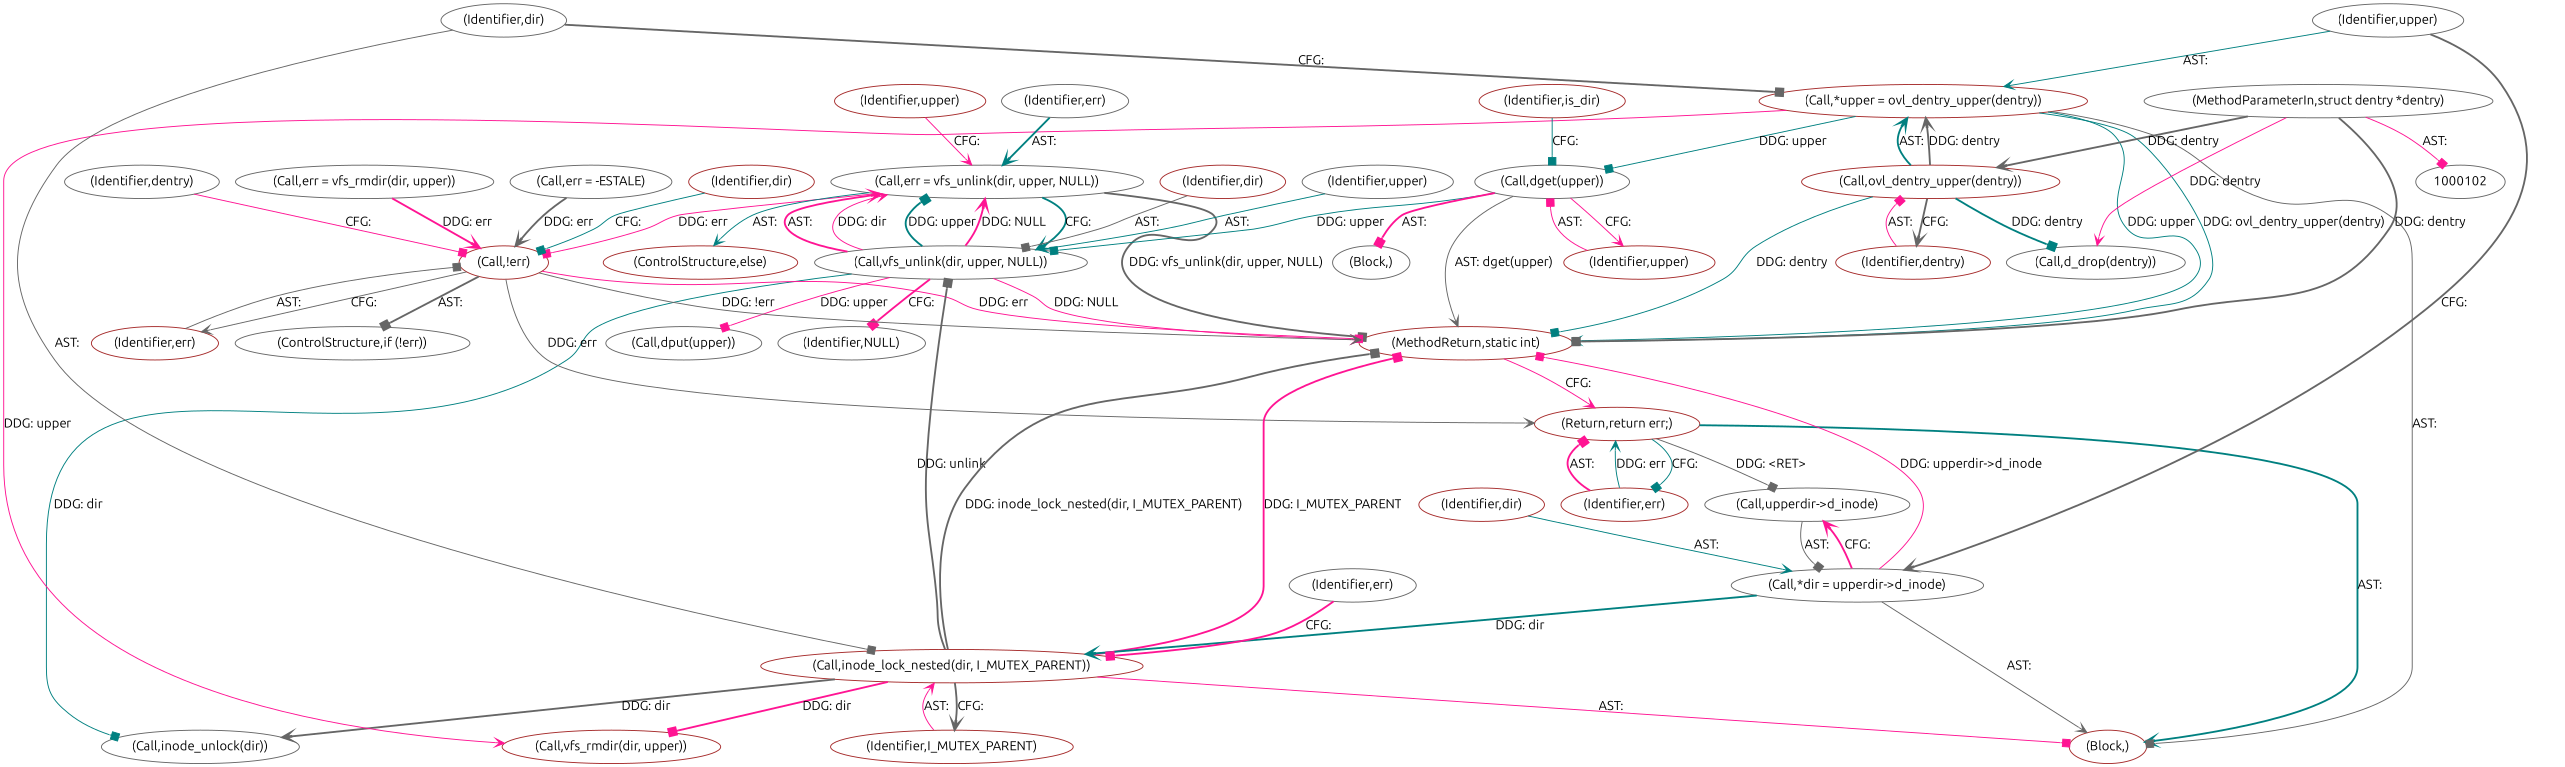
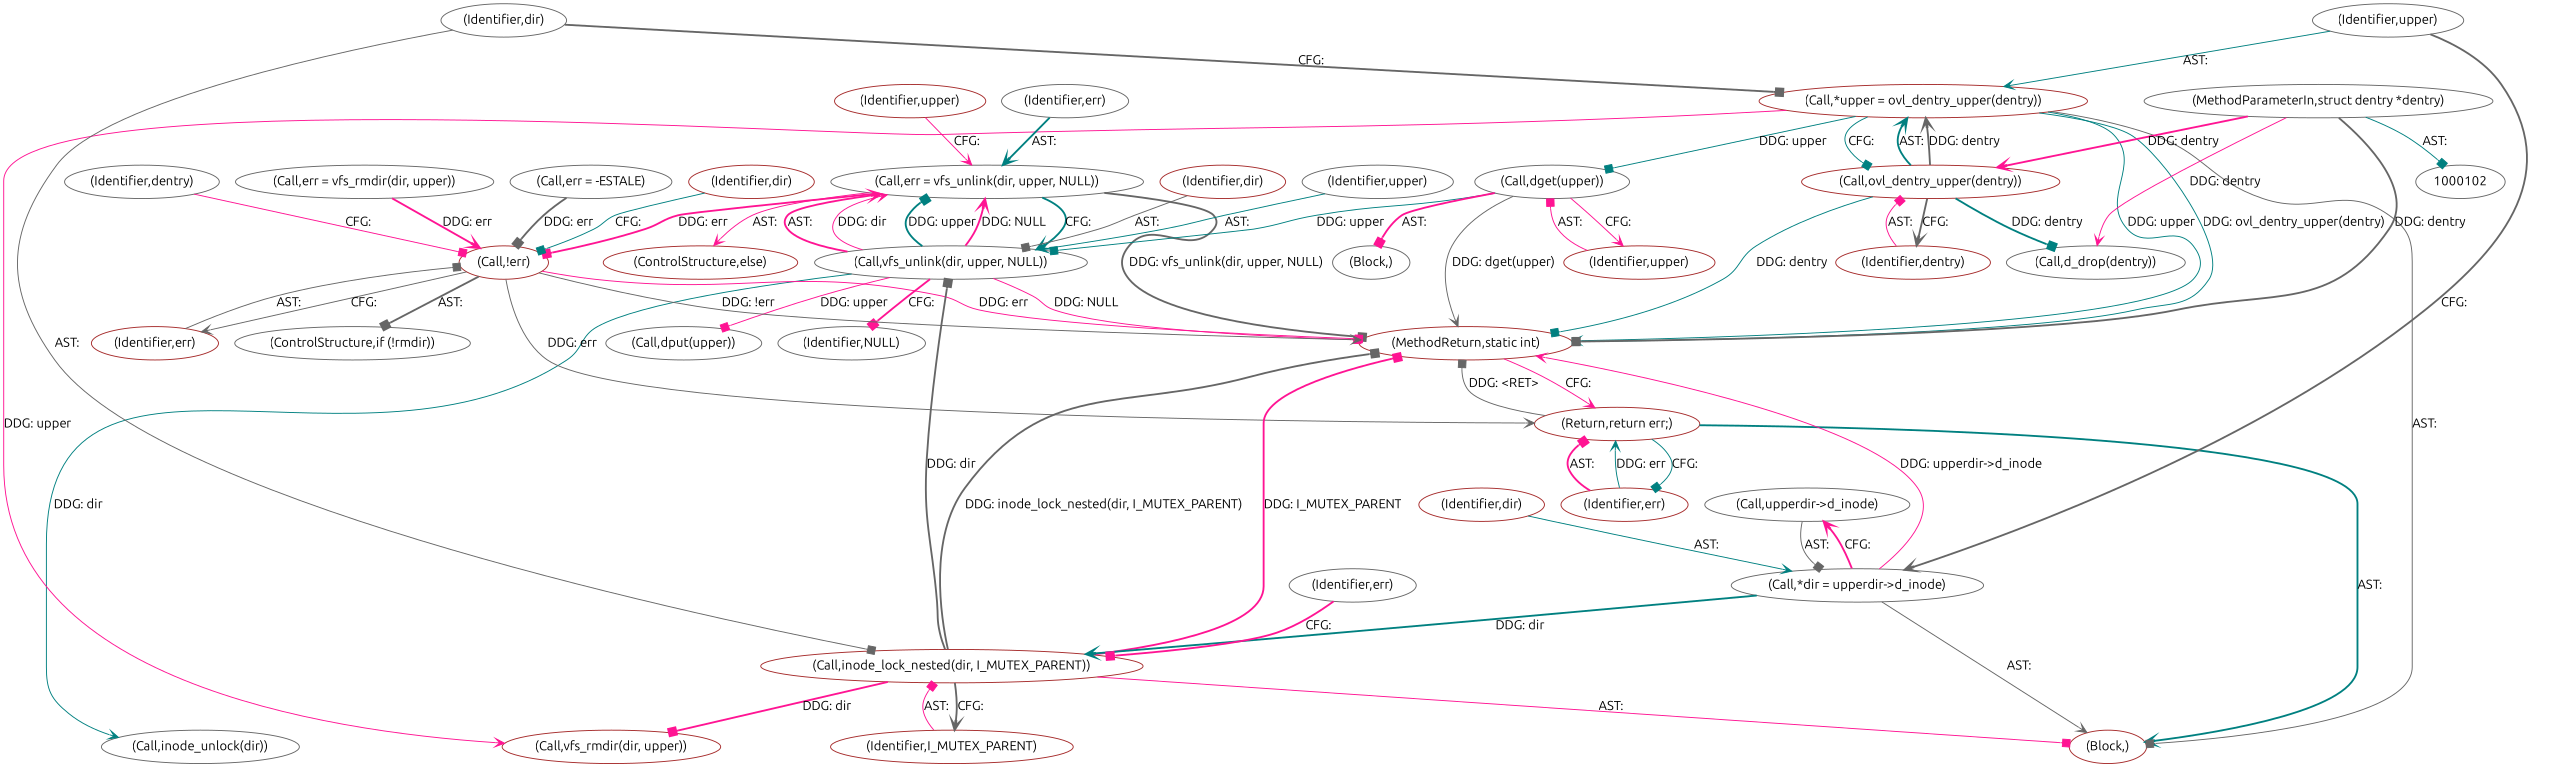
(1552, 101) -> none
(2404, 135) -> (2404, 135)
none -> (1845, 137)
(2127, 141) -> (2127, 141)
(712, 211) -> (712, 211)
(763, 211) -> (763, 211)
(542, 217) -> (542, 217)
(1504, 263) -> (1504, 263)
(1086, 318) -> (1086, 318)
(353, 343) -> (353, 343)
(313, 413) -> (313, 413)
(1787, 417) -> (1787, 417)
(1712, 460) -> (1495, 404)
(951, 464) -> (951, 464)
(563, 708) -> none
(923, 711) -> (923, 711)
